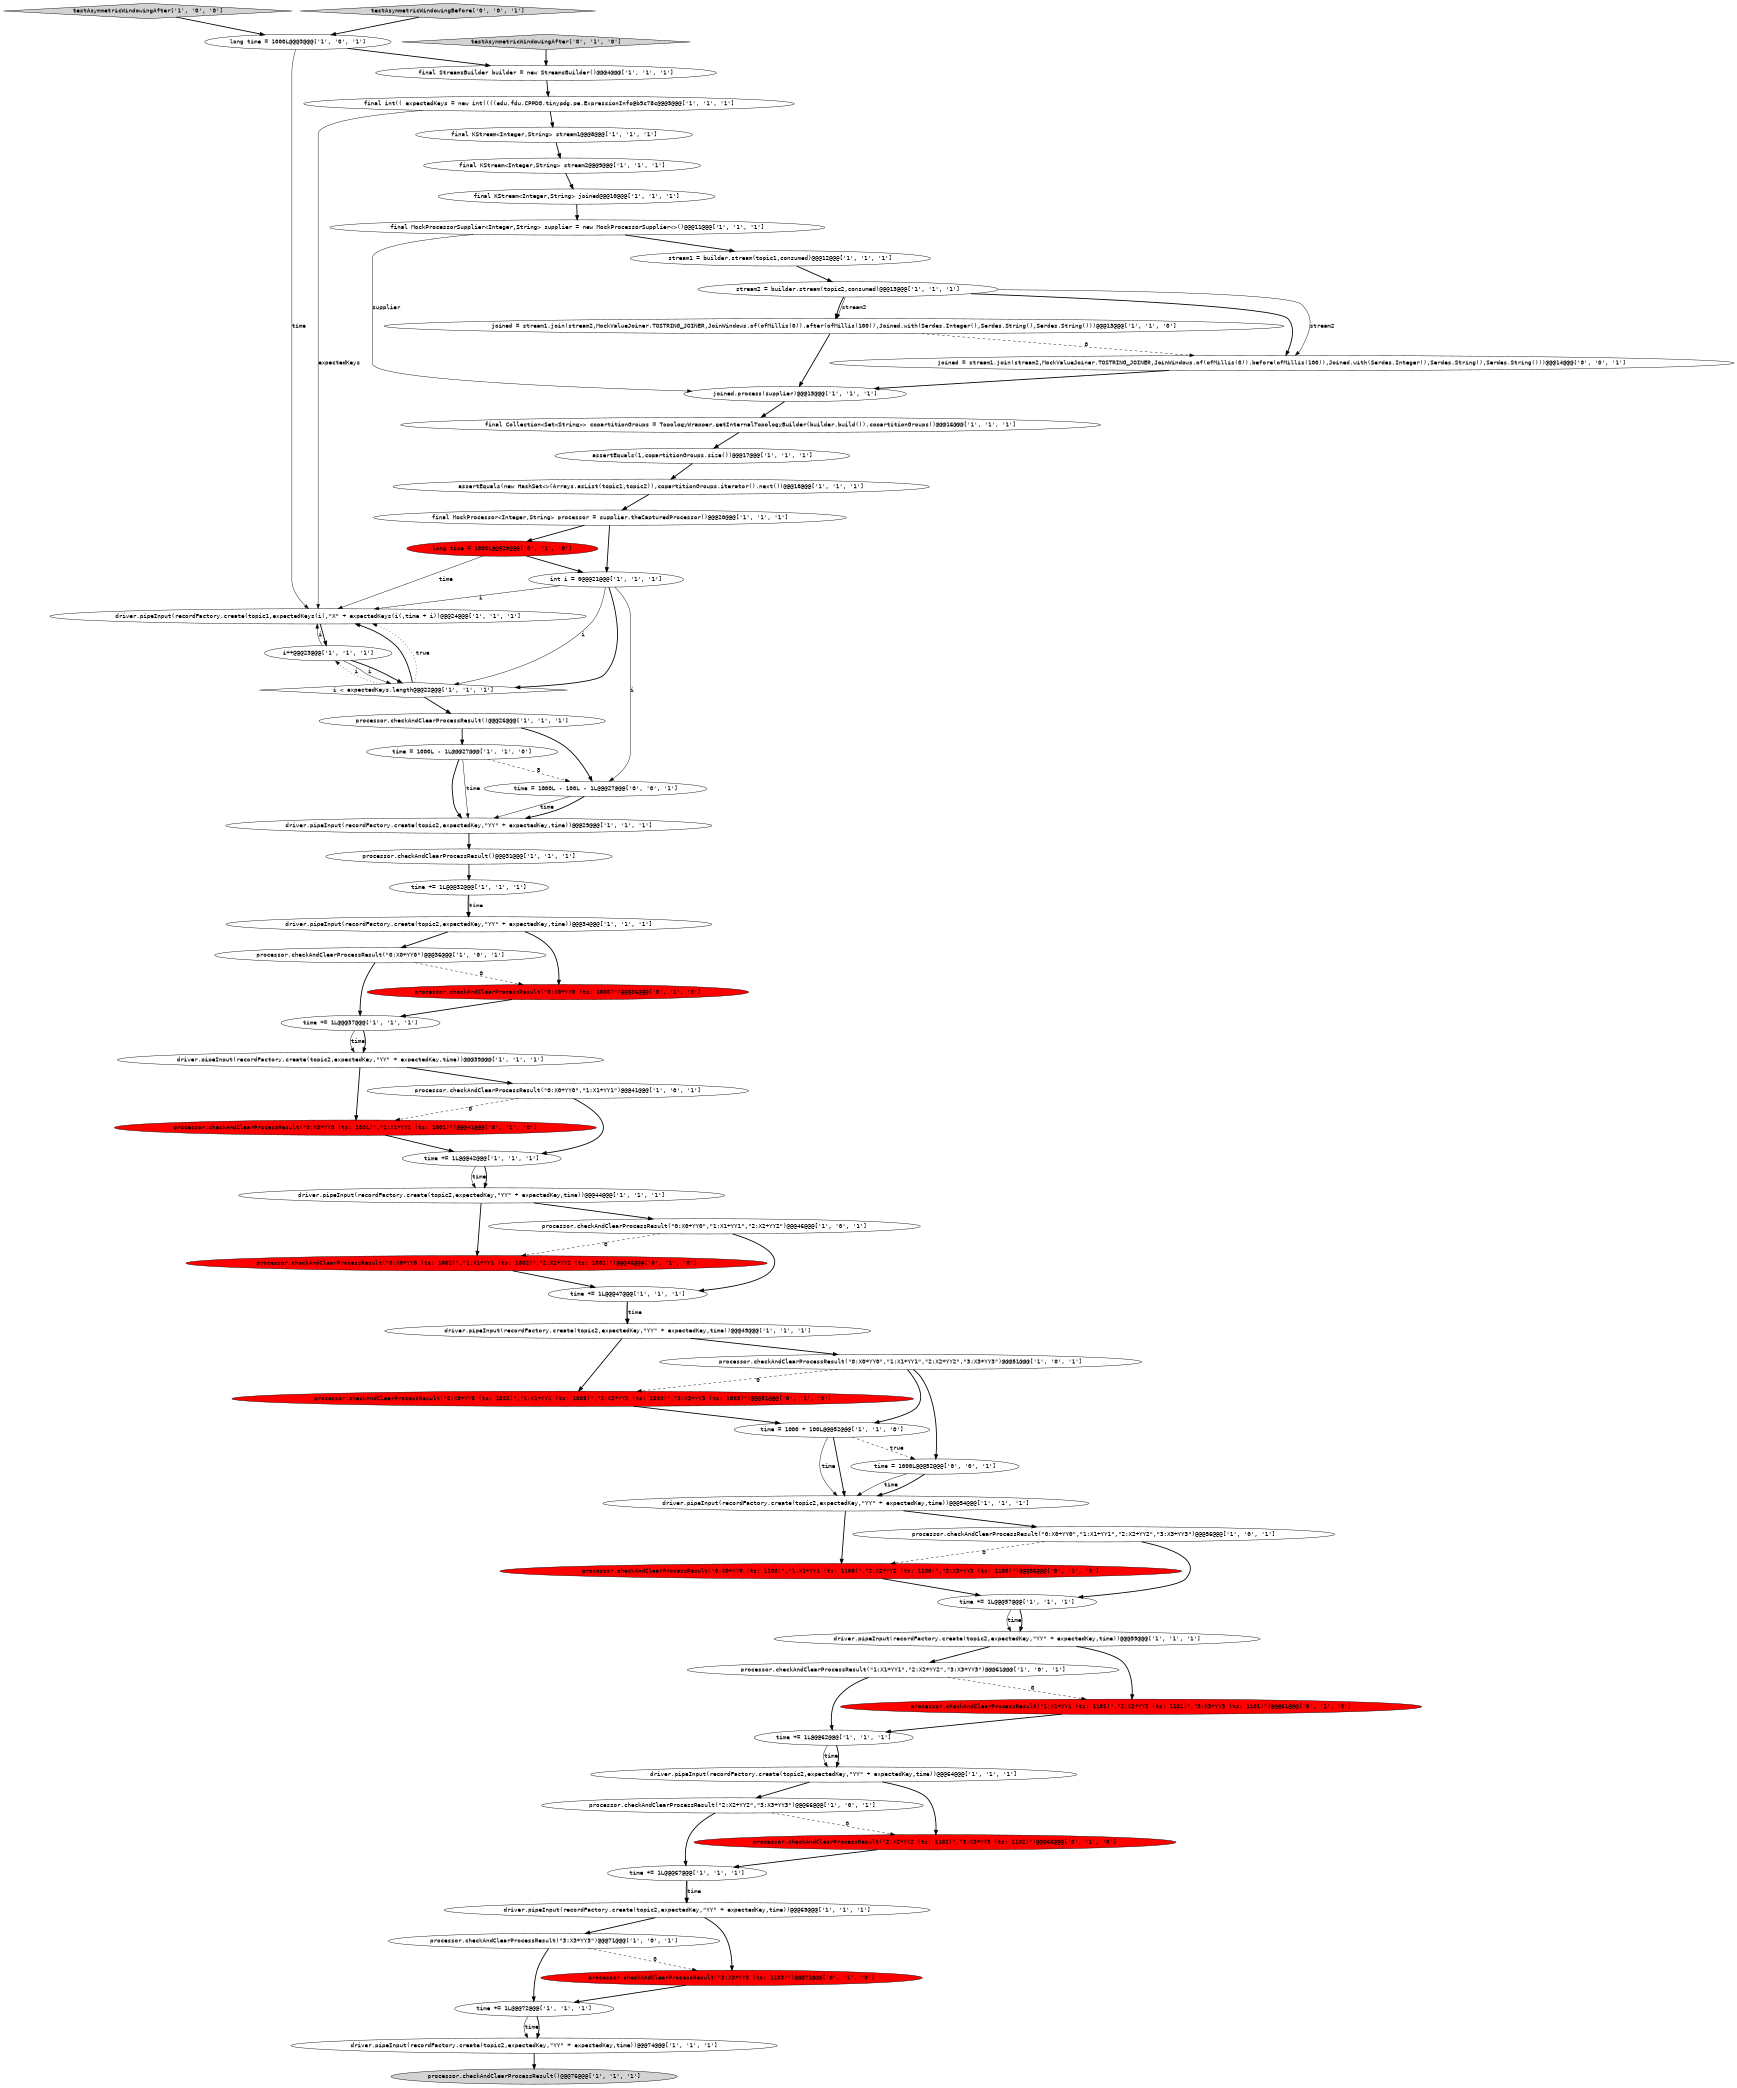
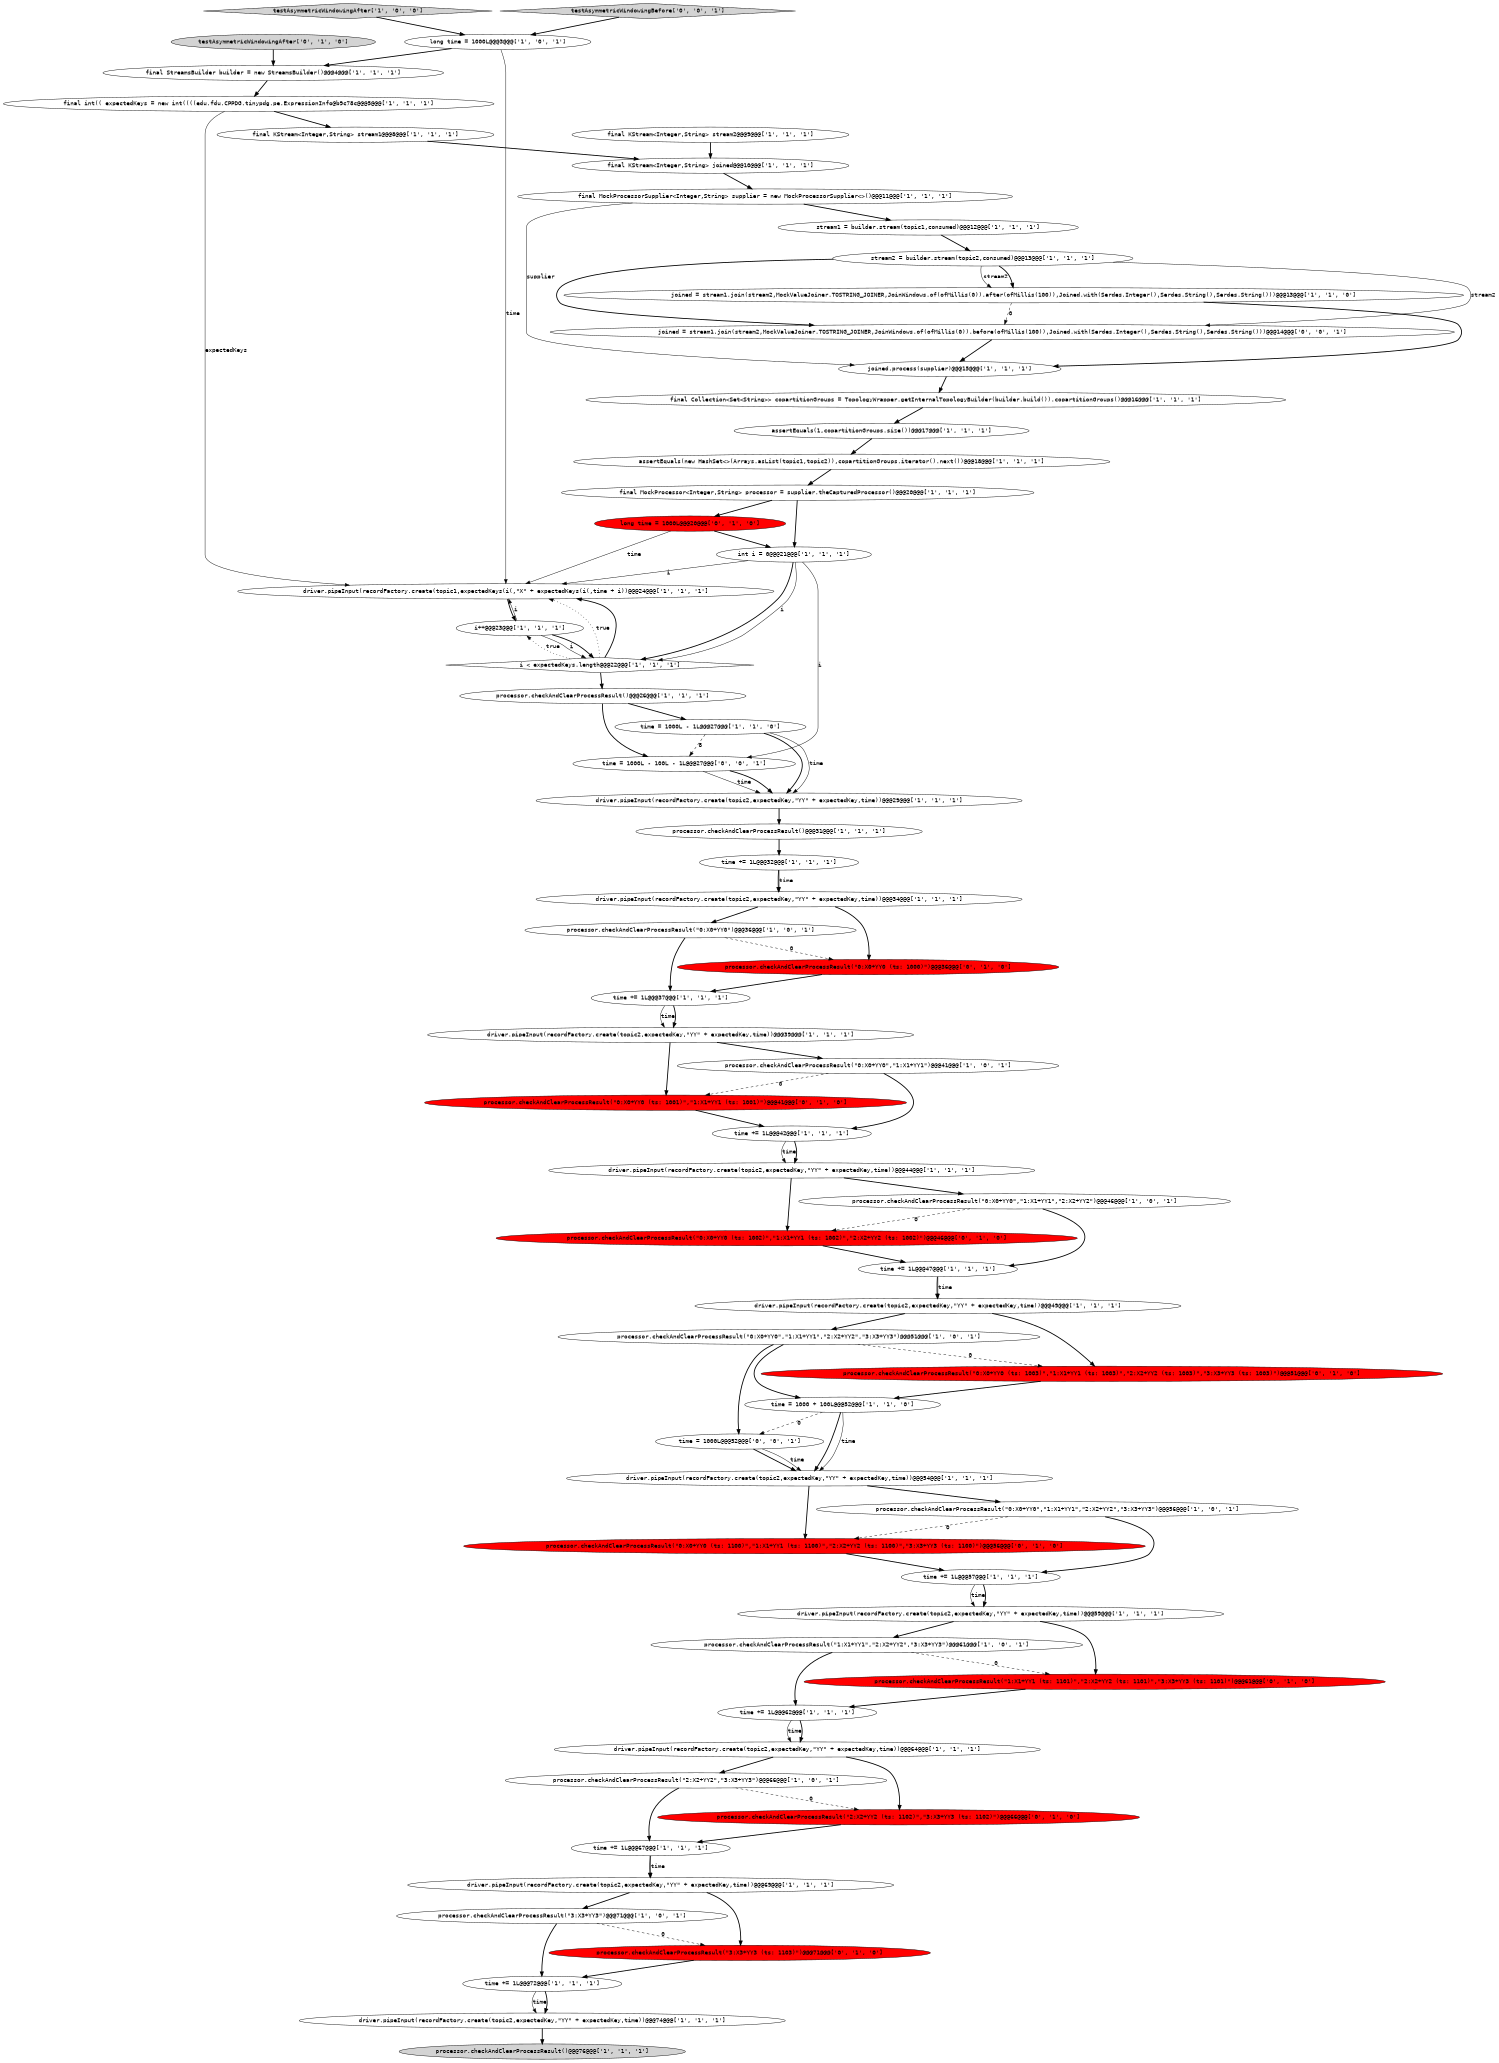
(546, 42) -> (273, 42)
(558, 148) -> (531, 150)
(356, 672) -> (553, 647)
(897, 1448) -> (799, 1423)
